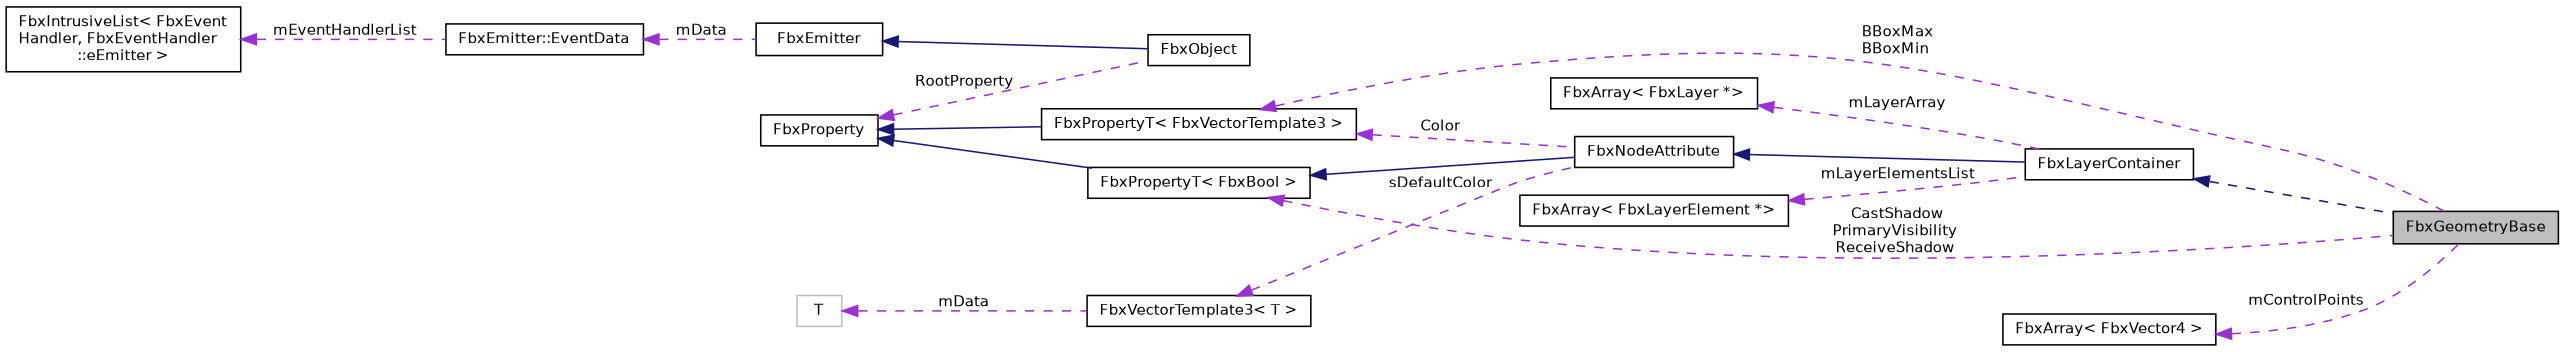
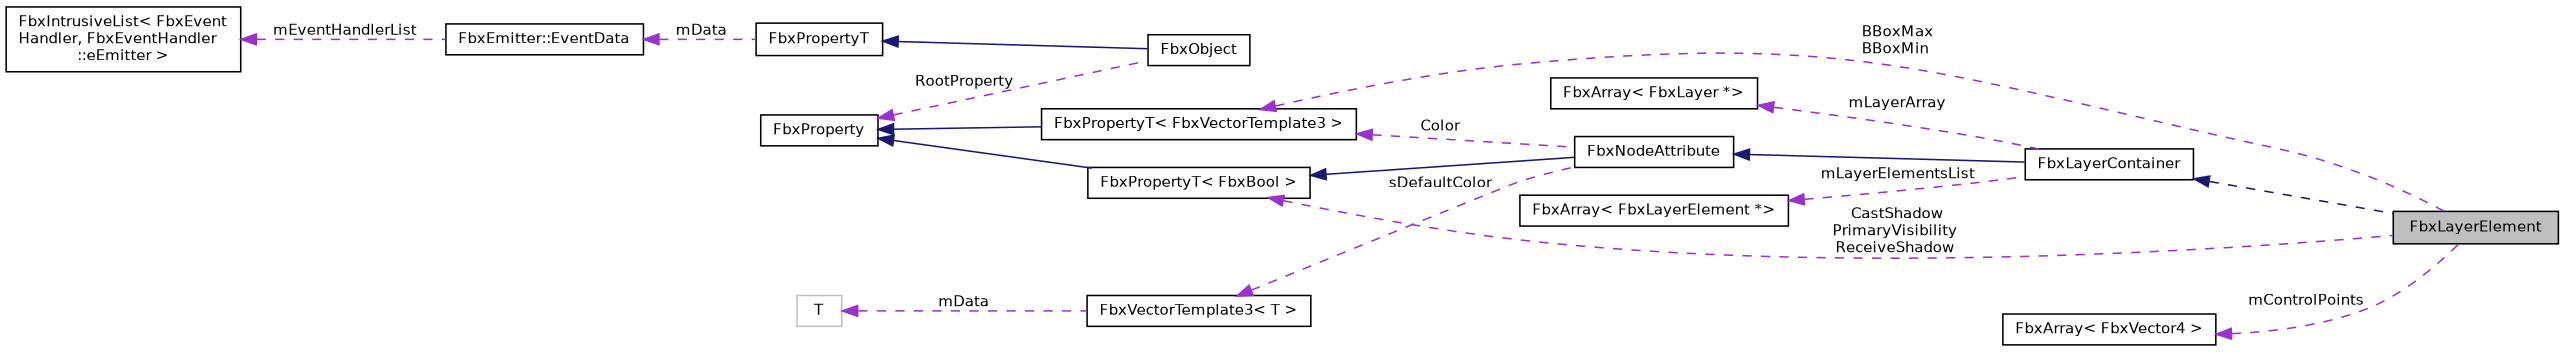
(819, 39) -> (819, 39)
(2476, 228) -> (2476, 228)
